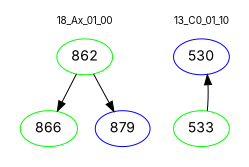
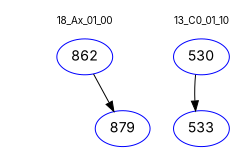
(85, 57) -> (85, 57)
(208, 98) -> (195, 88)
(49, 129) -> none
(201, 129) -> (201, 129)
